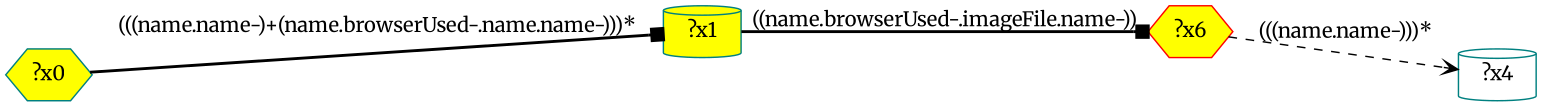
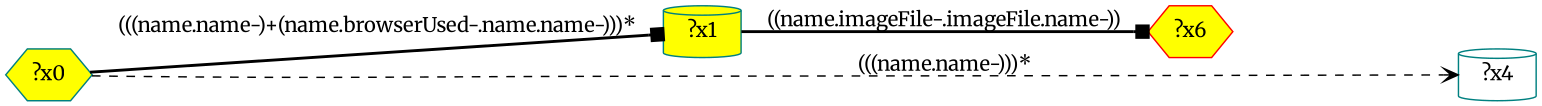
(945, 21) -> (945, 21)
(1336, 52) -> (768, 76)
